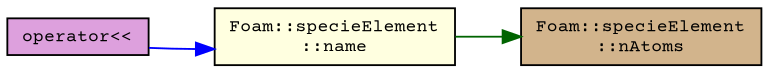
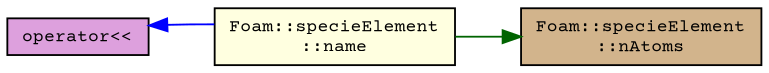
(172, 49) -> (191, 24)
